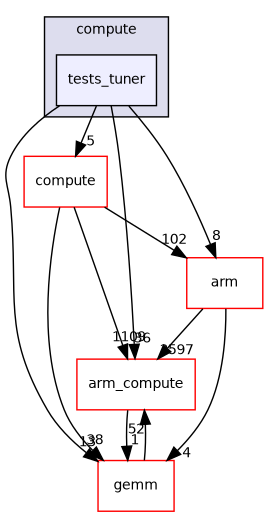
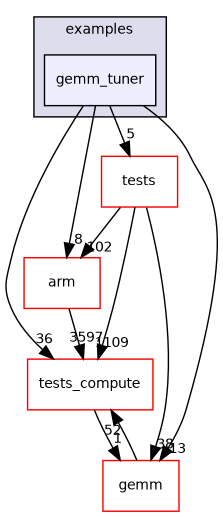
(106, 30) -> (100, 30)
(106, 80) -> (100, 80)
(66, 182) -> (140, 182)
(136, 384) -> (90, 384)
(217, 385) -> none
